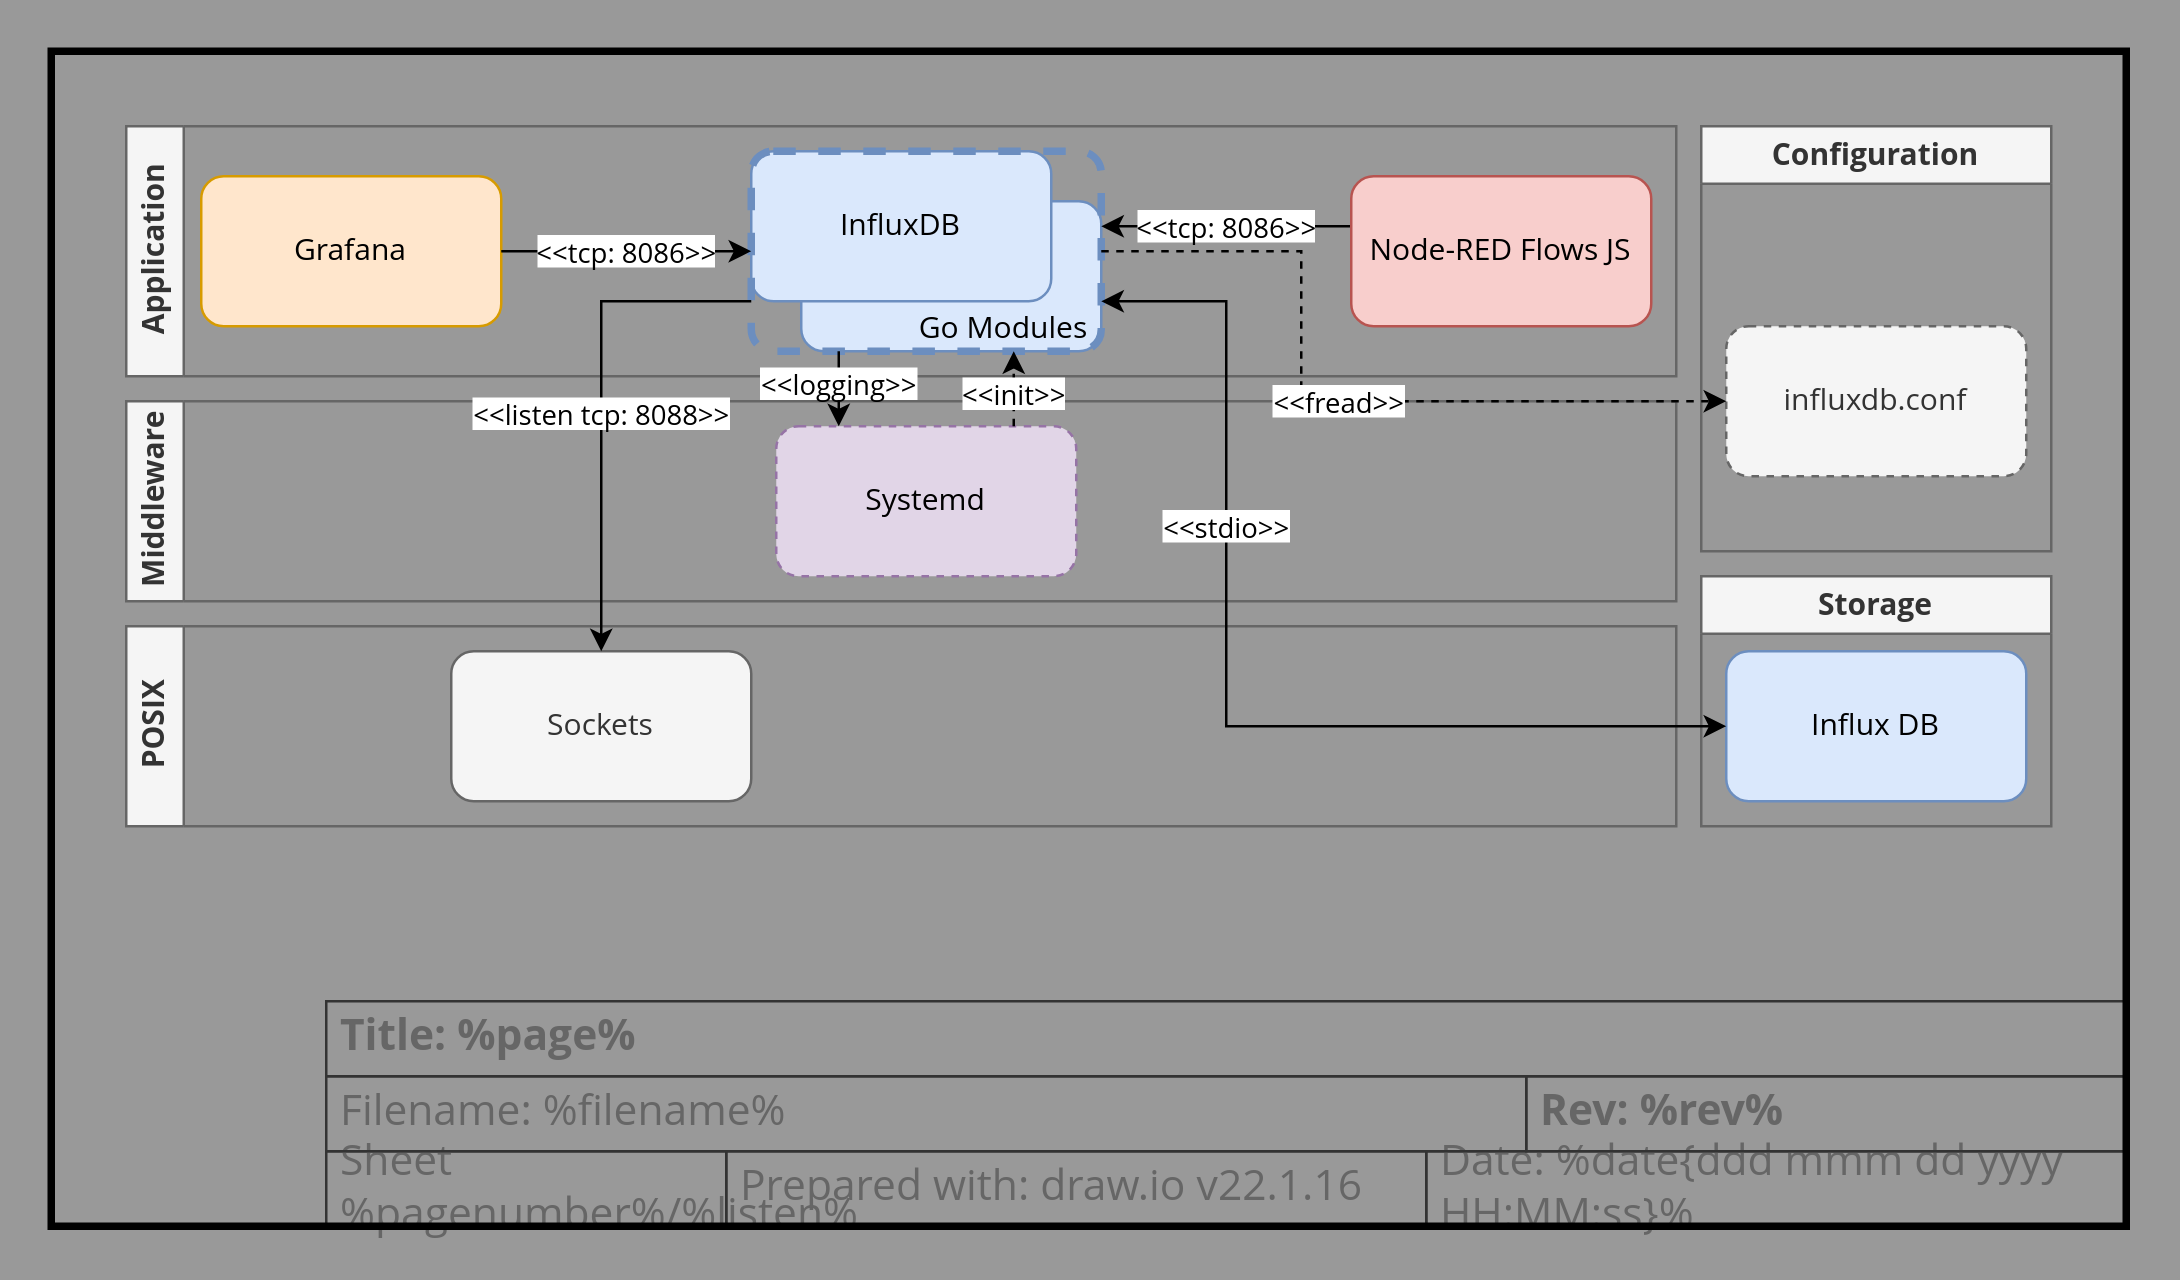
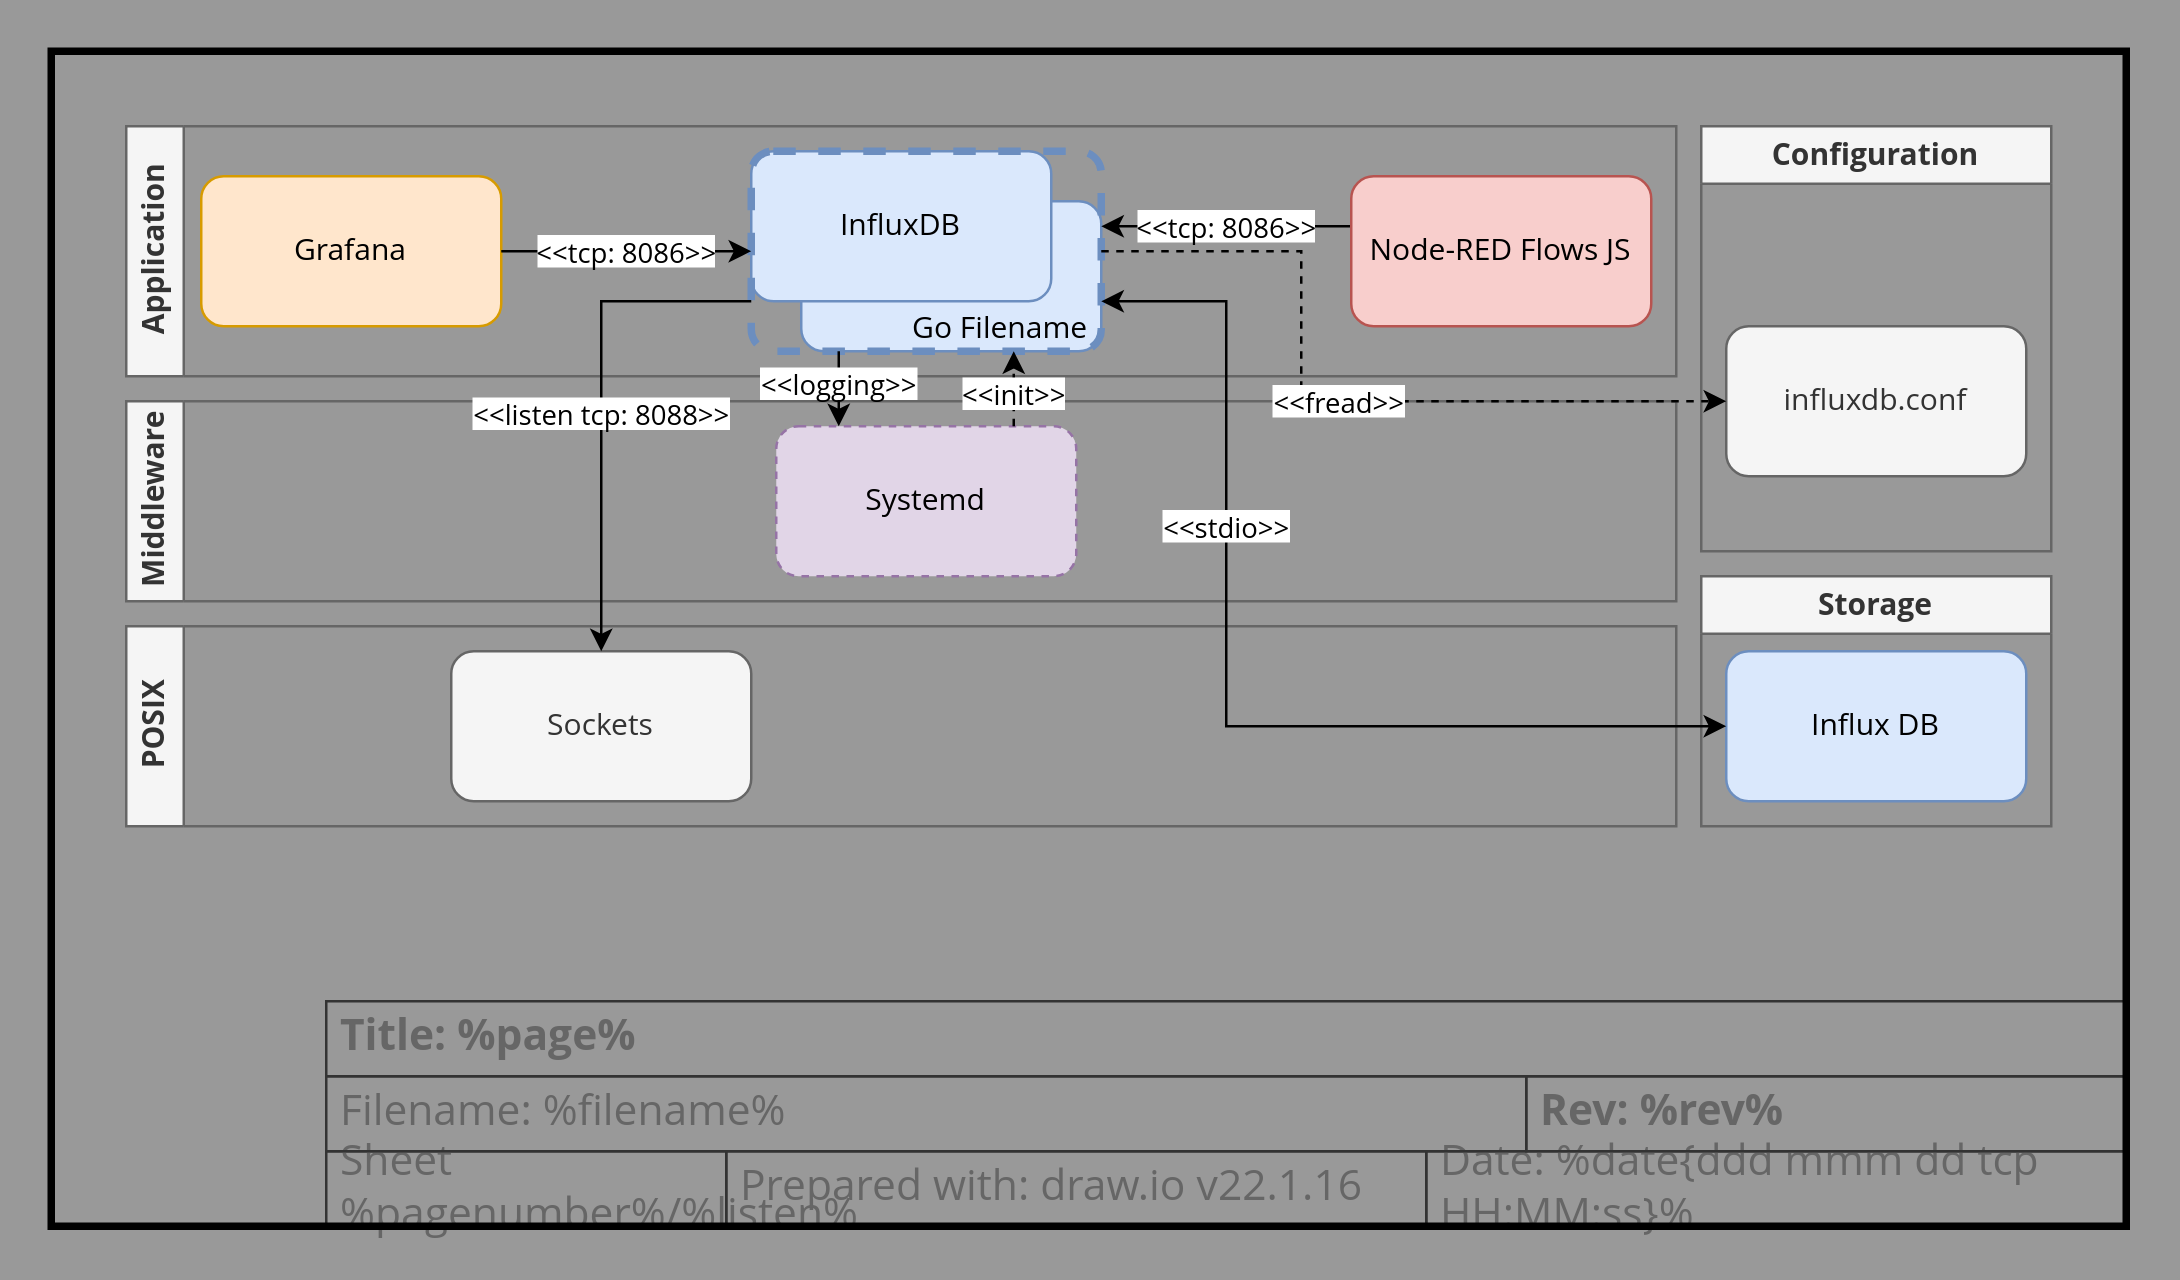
(1020, 326) -> (1016, 326)
(1876, 401) -> (1876, 401)
(1784, 1186) -> (1784, 1186)
